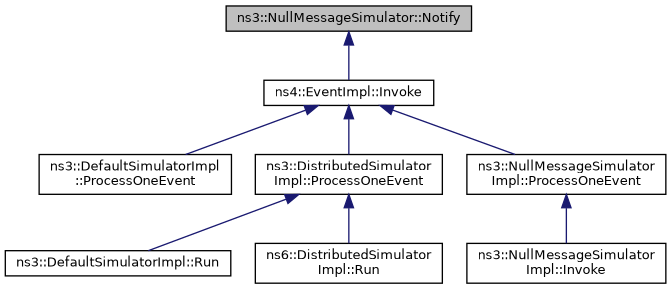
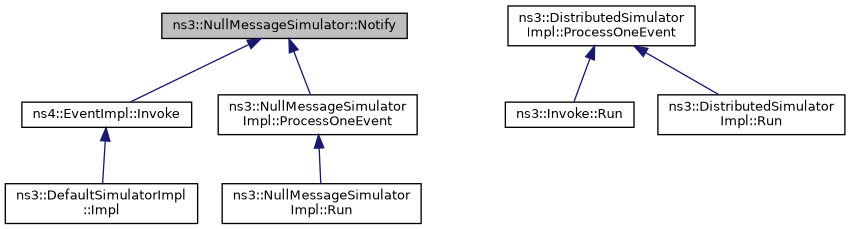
(454, 132) -> (302, 73)
(349, 137) -> none
(135, 174) -> (101, 204)
(118, 263) -> (570, 115)
(349, 263) -> (751, 115)
(566, 263) -> (322, 204)
